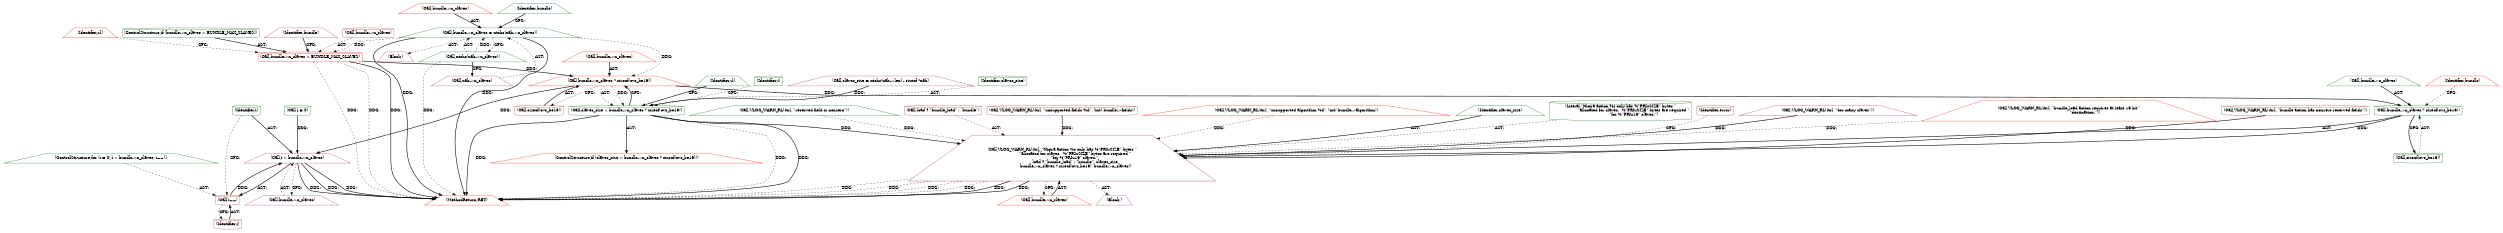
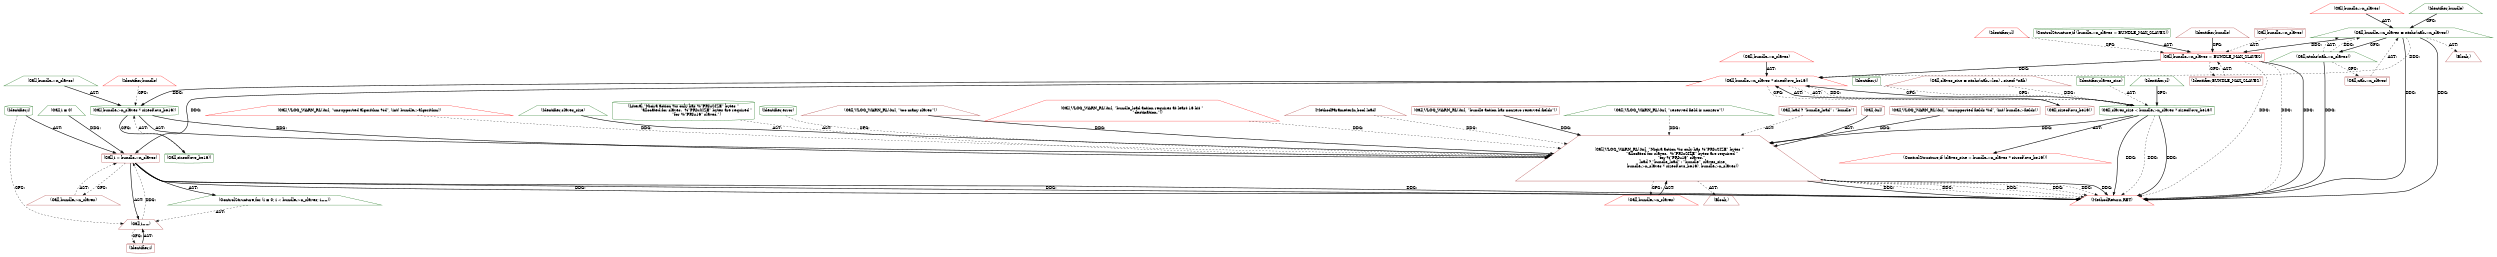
(367, 41) -> (2301, 44)
(494, 45) -> (2364, 45)
(472, 68) -> (2344, 68)
(472, 81) -> (2367, 81)
none -> (2226, 81)
(761, 99) -> (2068, 95)
(297, 111) -> (62, 111)
none -> (1345, 111)
(1715, 111) -> (778, 111)
none -> (1873, 111)
(423, 130) -> (2292, 188)
(297, 158) -> (130, 158)
(252, 176) -> (144, 192)
none -> (172, 185)
(228, 200) -> (141, 224)
